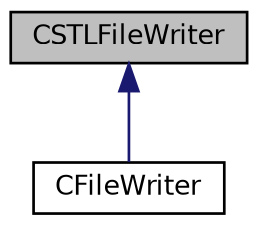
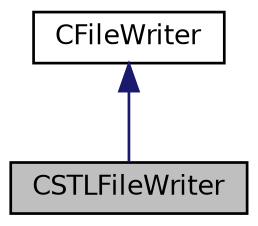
(129, 127) -> (129, 127)
